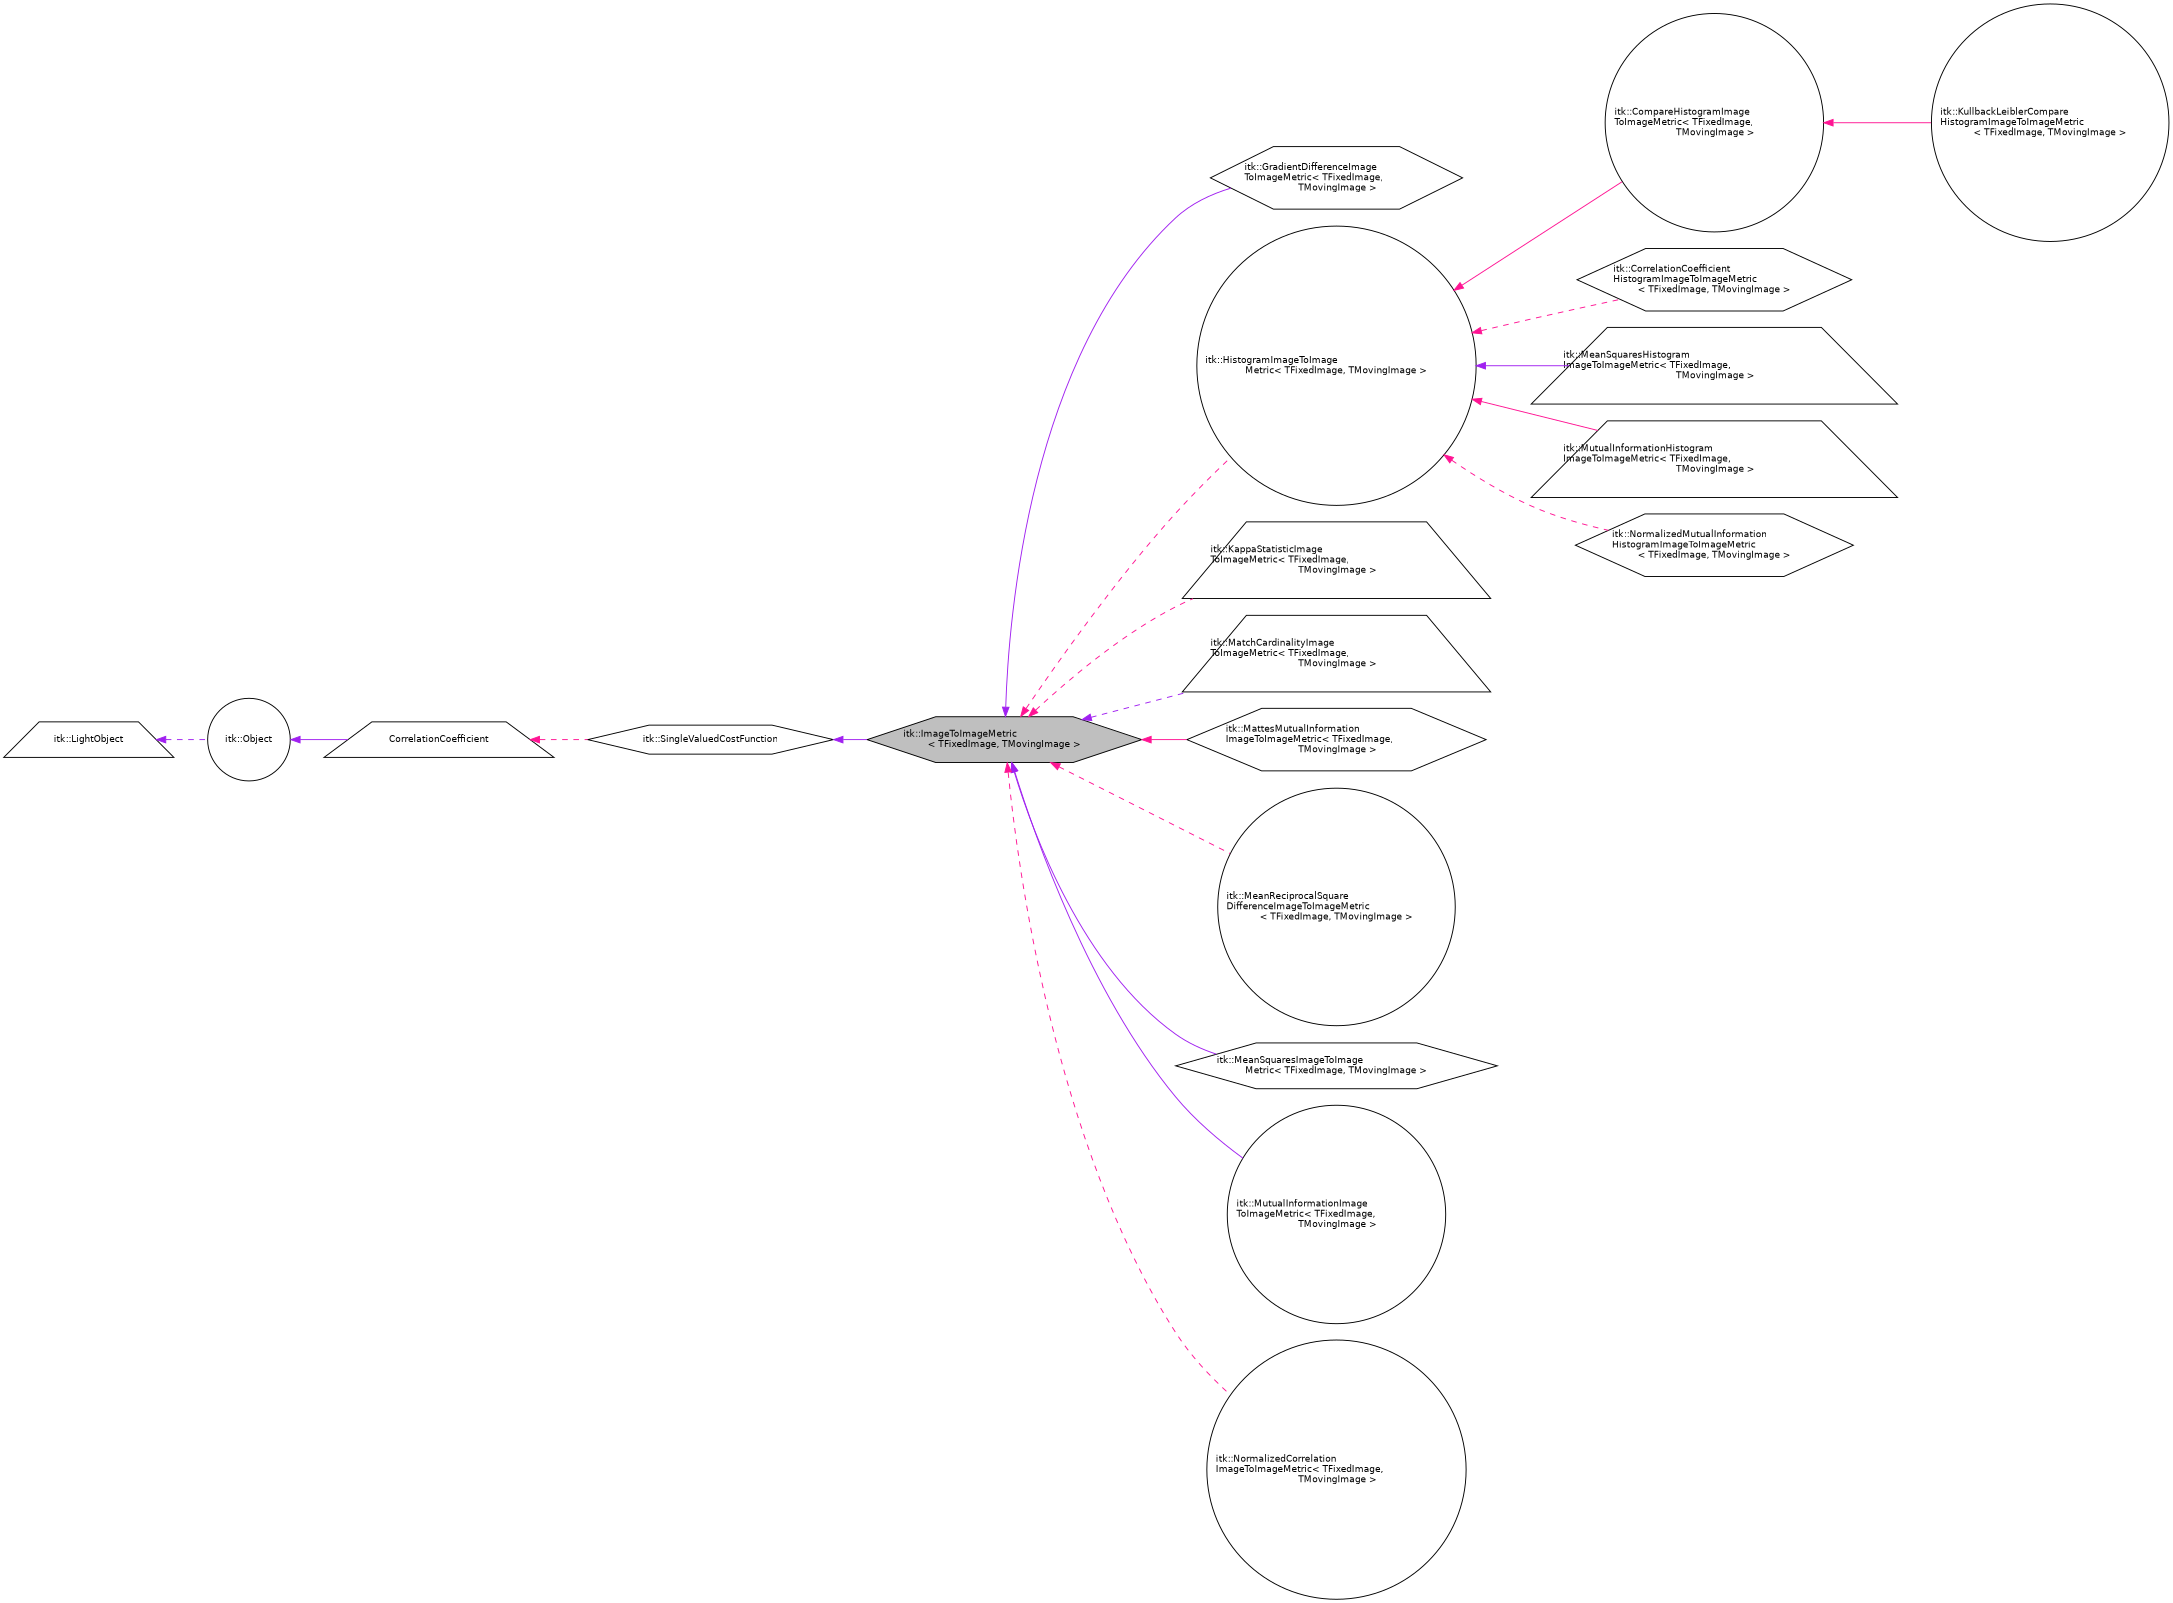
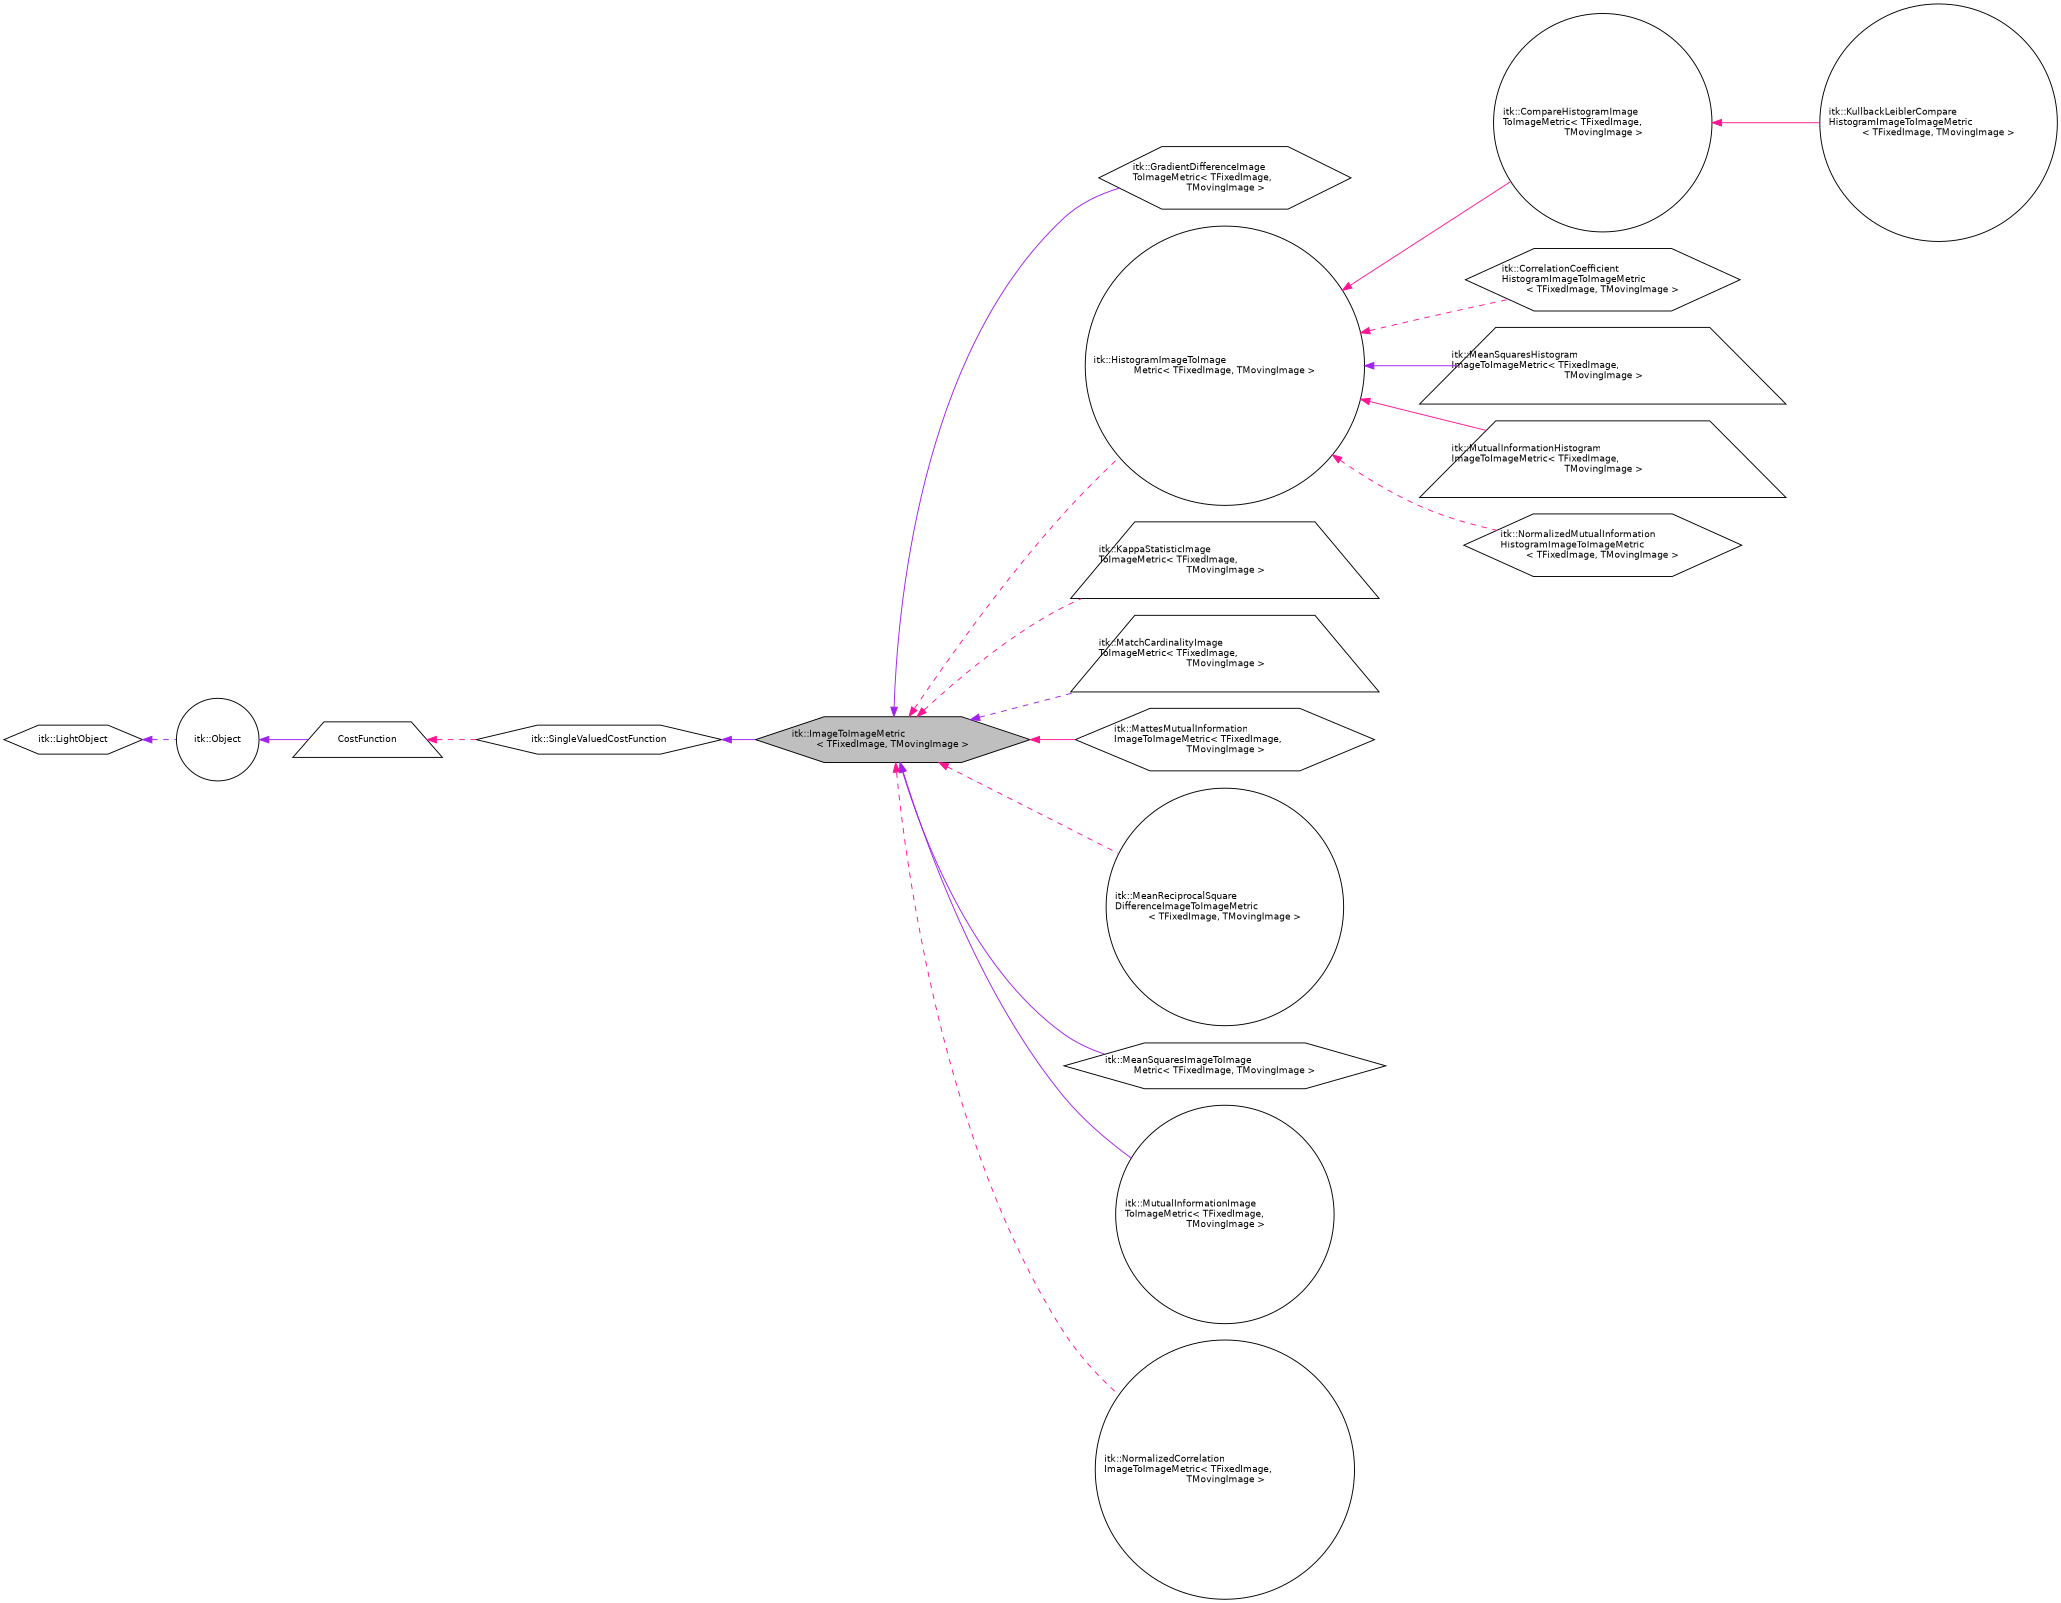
(89, 740) -> (73, 740)
(439, 740) -> (368, 740)
